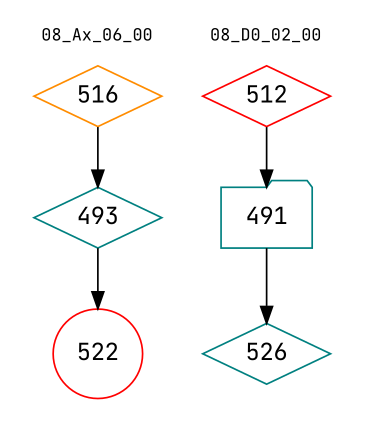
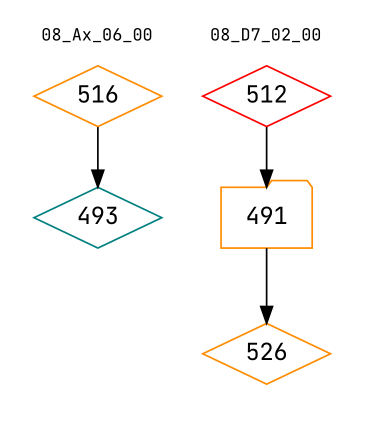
(267, 36) -> (267, 36)
(267, 218) -> (267, 218)
(98, 354) -> none
(267, 354) -> (267, 354)
